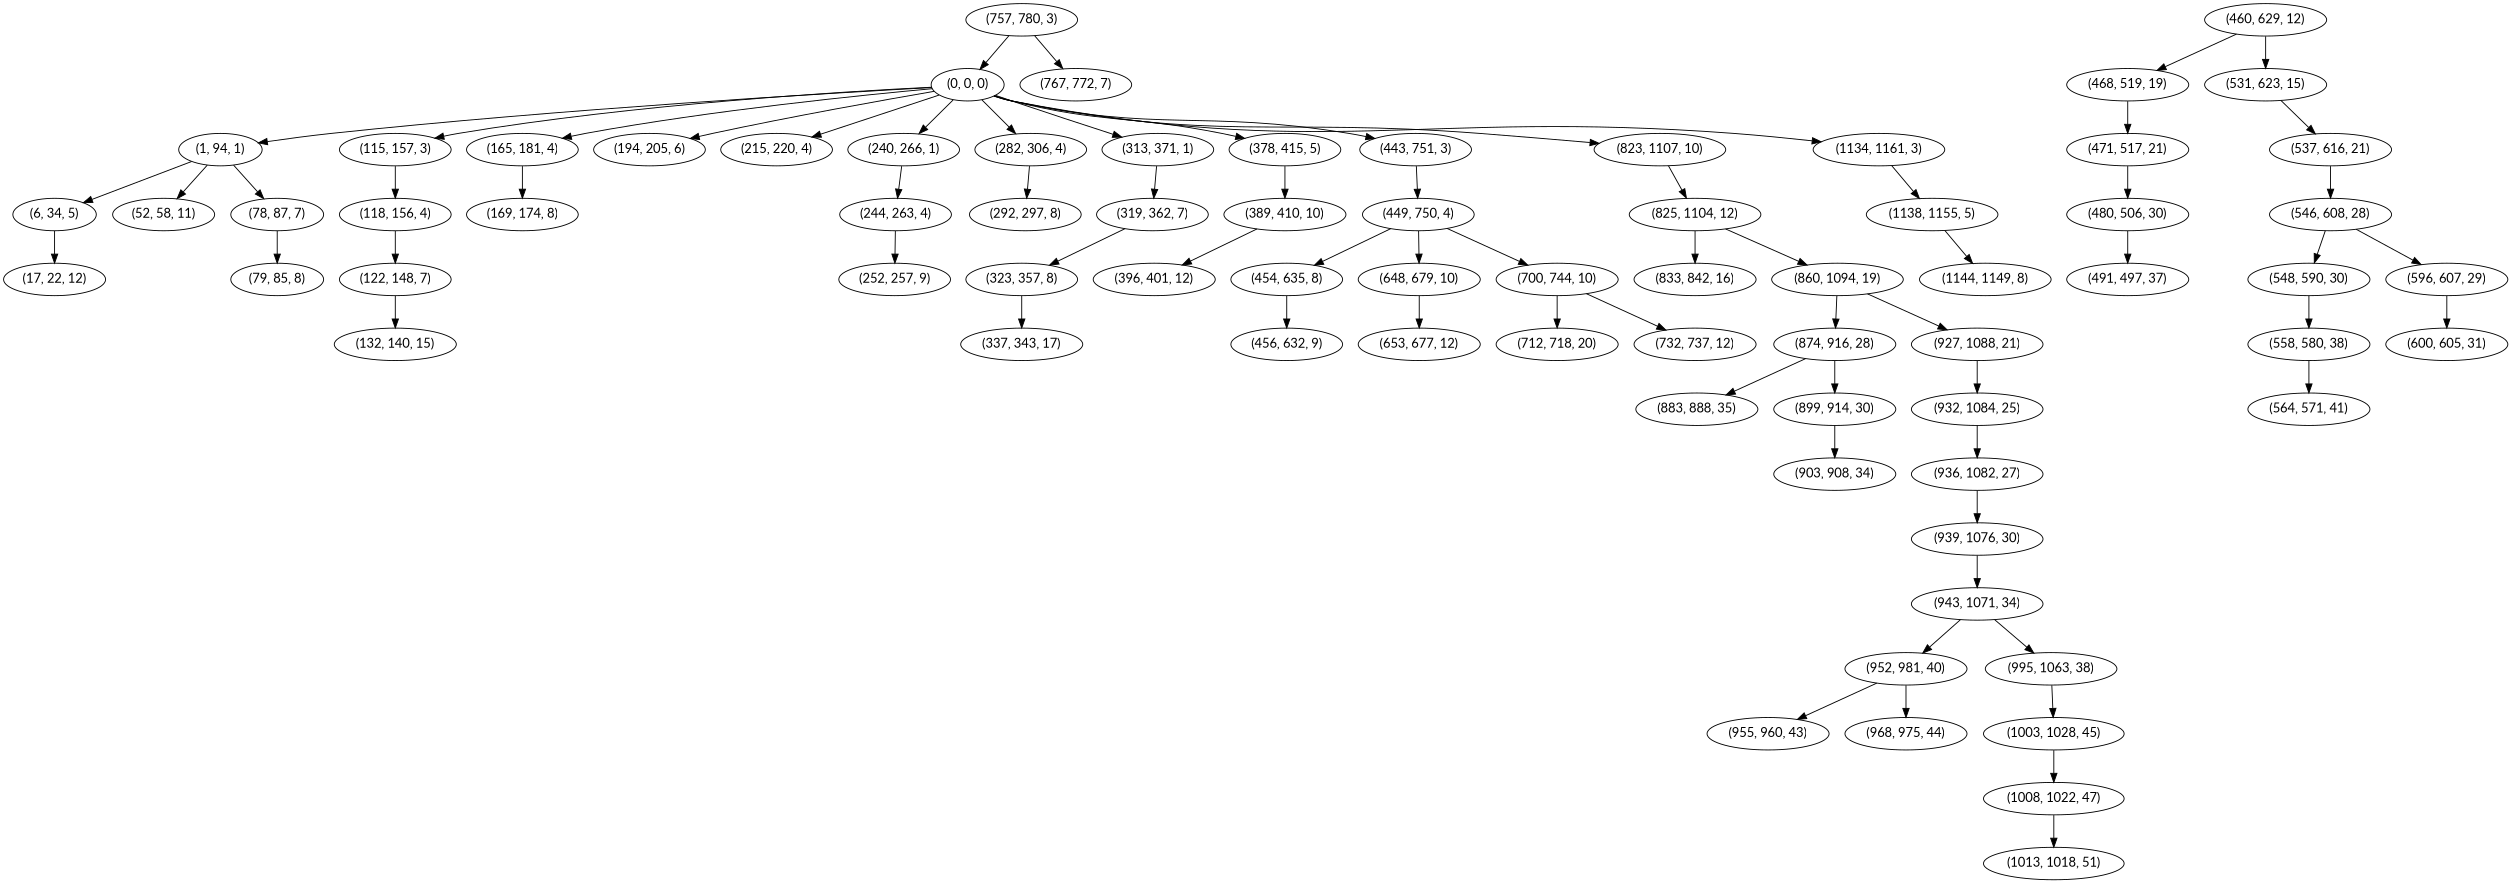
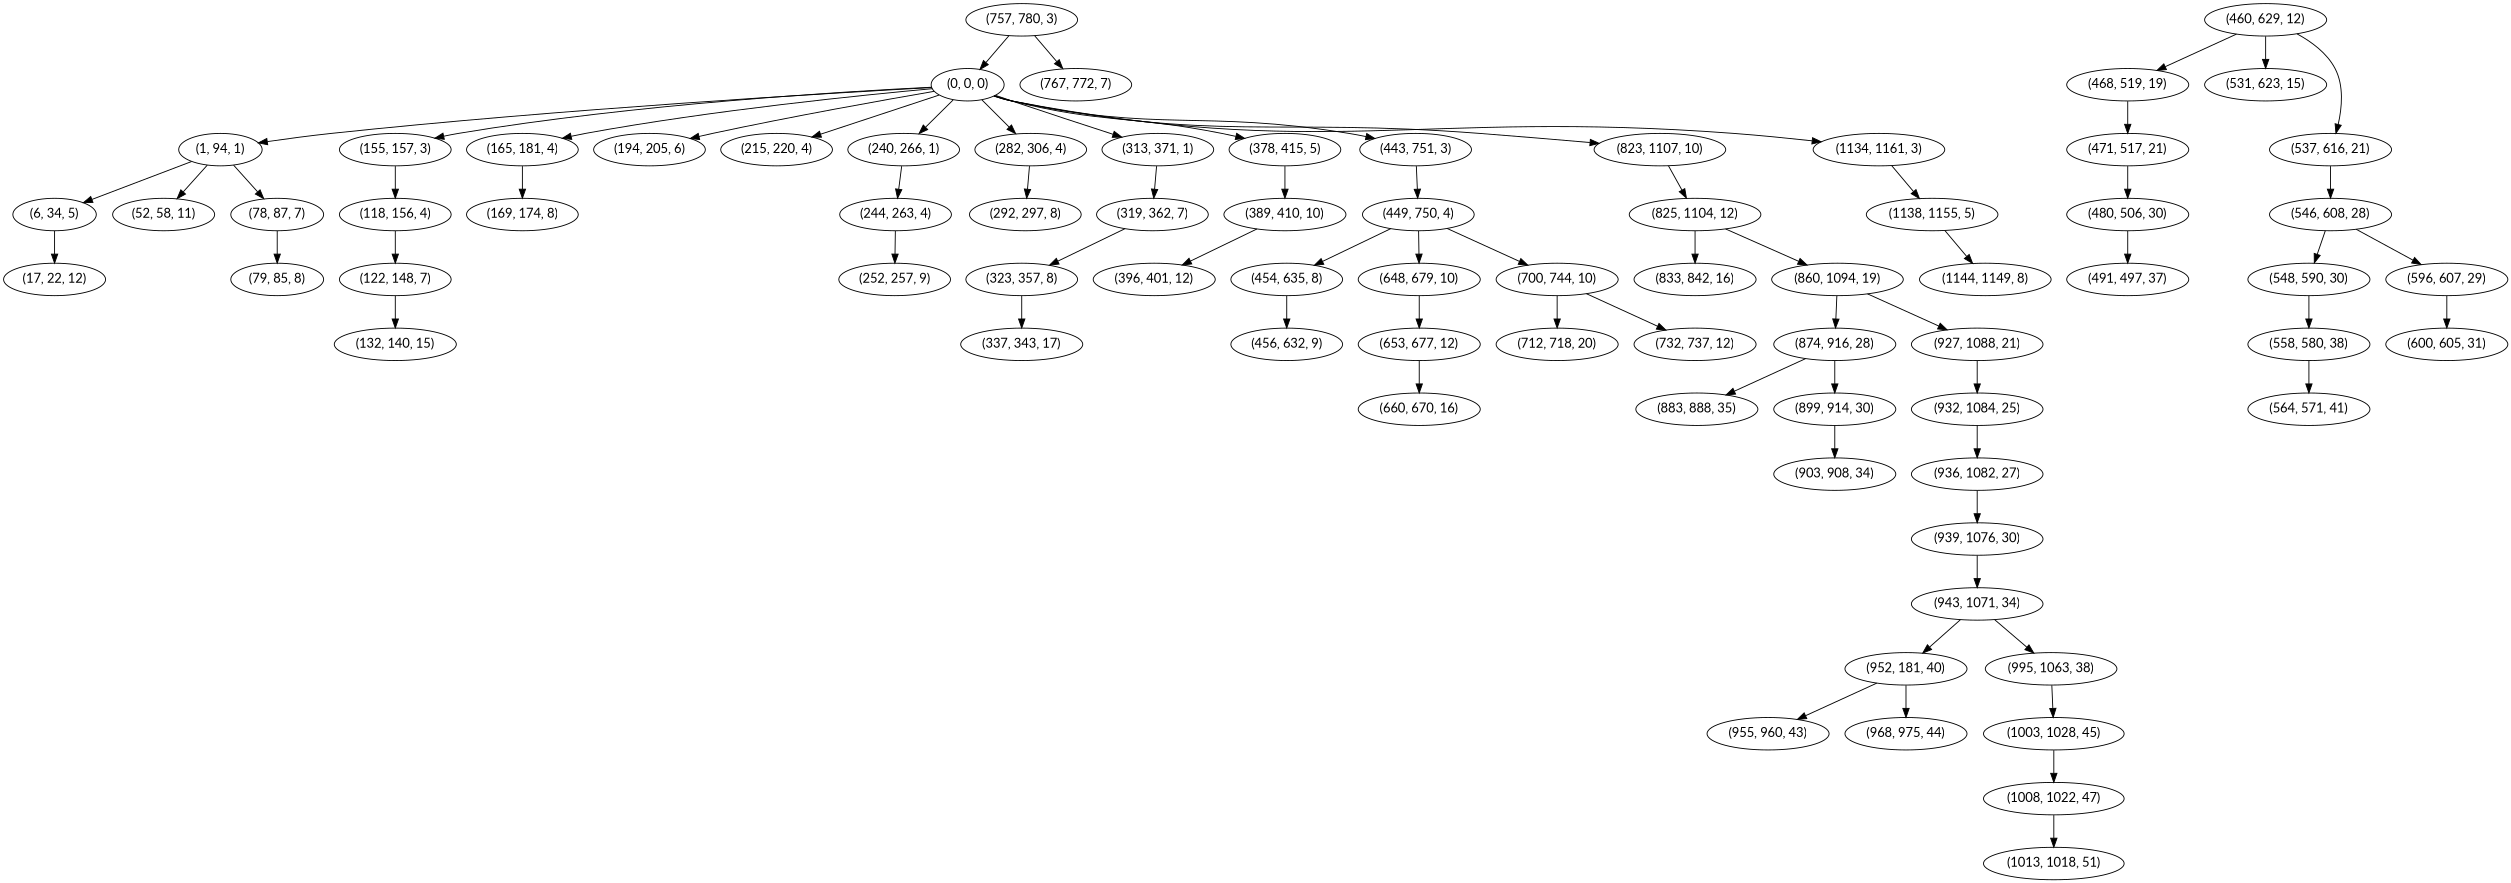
(2295, 114) -> (2336, 71)
(395, 150) -> (395, 150)
none -> (1419, 409)
(1906, 669) -> (1906, 669)
